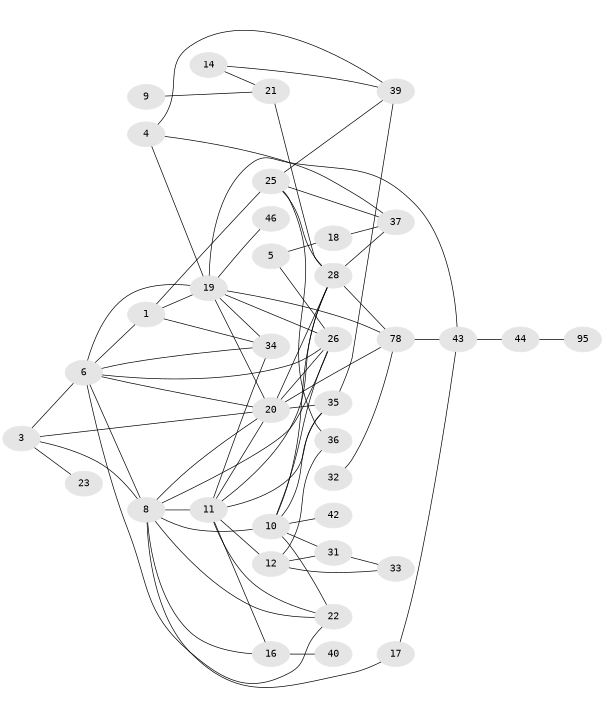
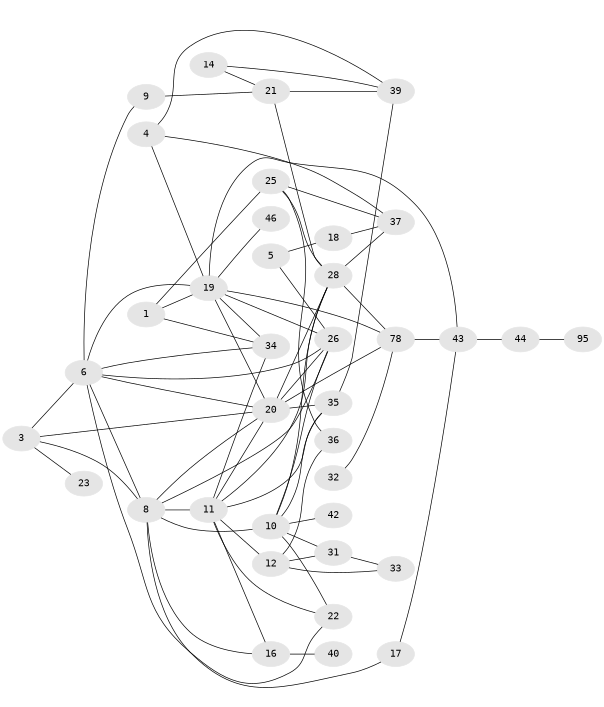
(333, 136) -> (333, 91)
(115, 344) -> (93, 230)
(224, 589) -> none
